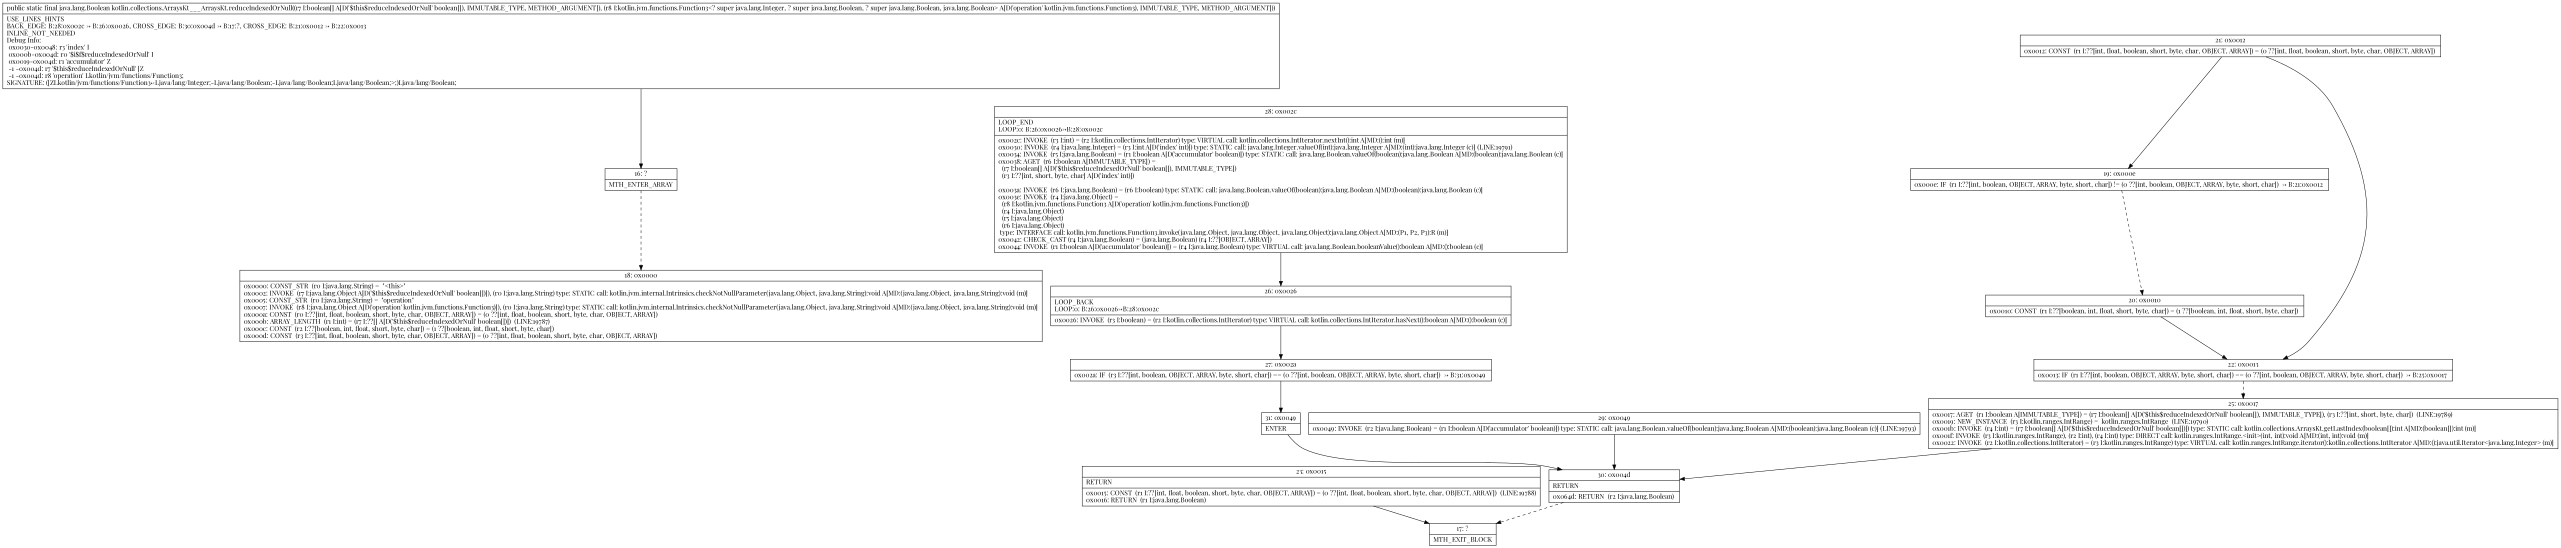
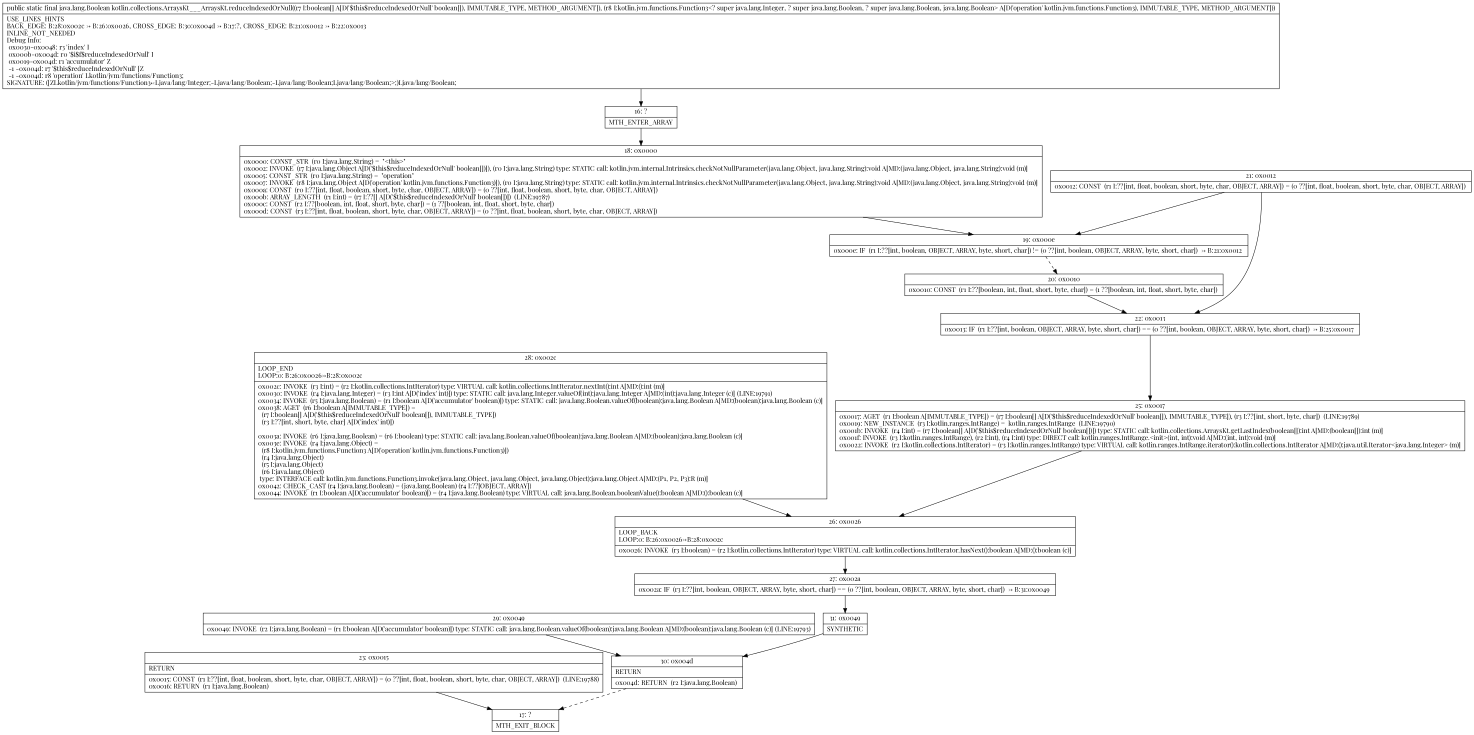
none -> (916, 226)
(641, 228) -> (641, 134)
(2243, 387) -> (1150, 366)
(1276, 429) -> (845, 629)
(1838, 464) -> (993, 483)
(1614, 497) -> (677, 683)
